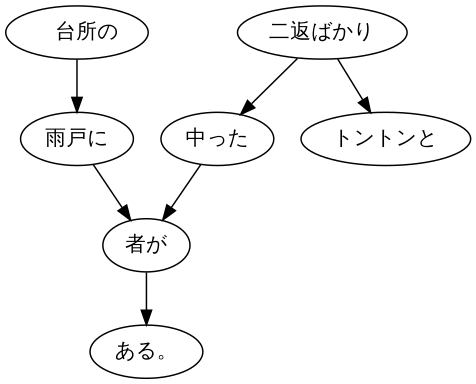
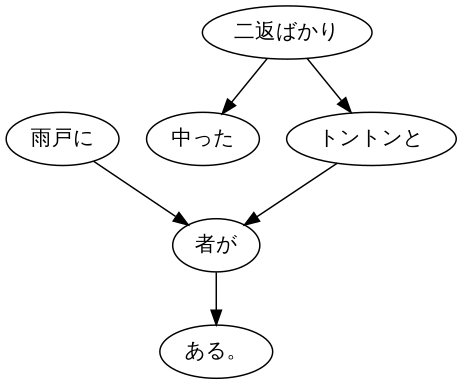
(77, 33) -> none
(186, 186) -> (297, 190)
